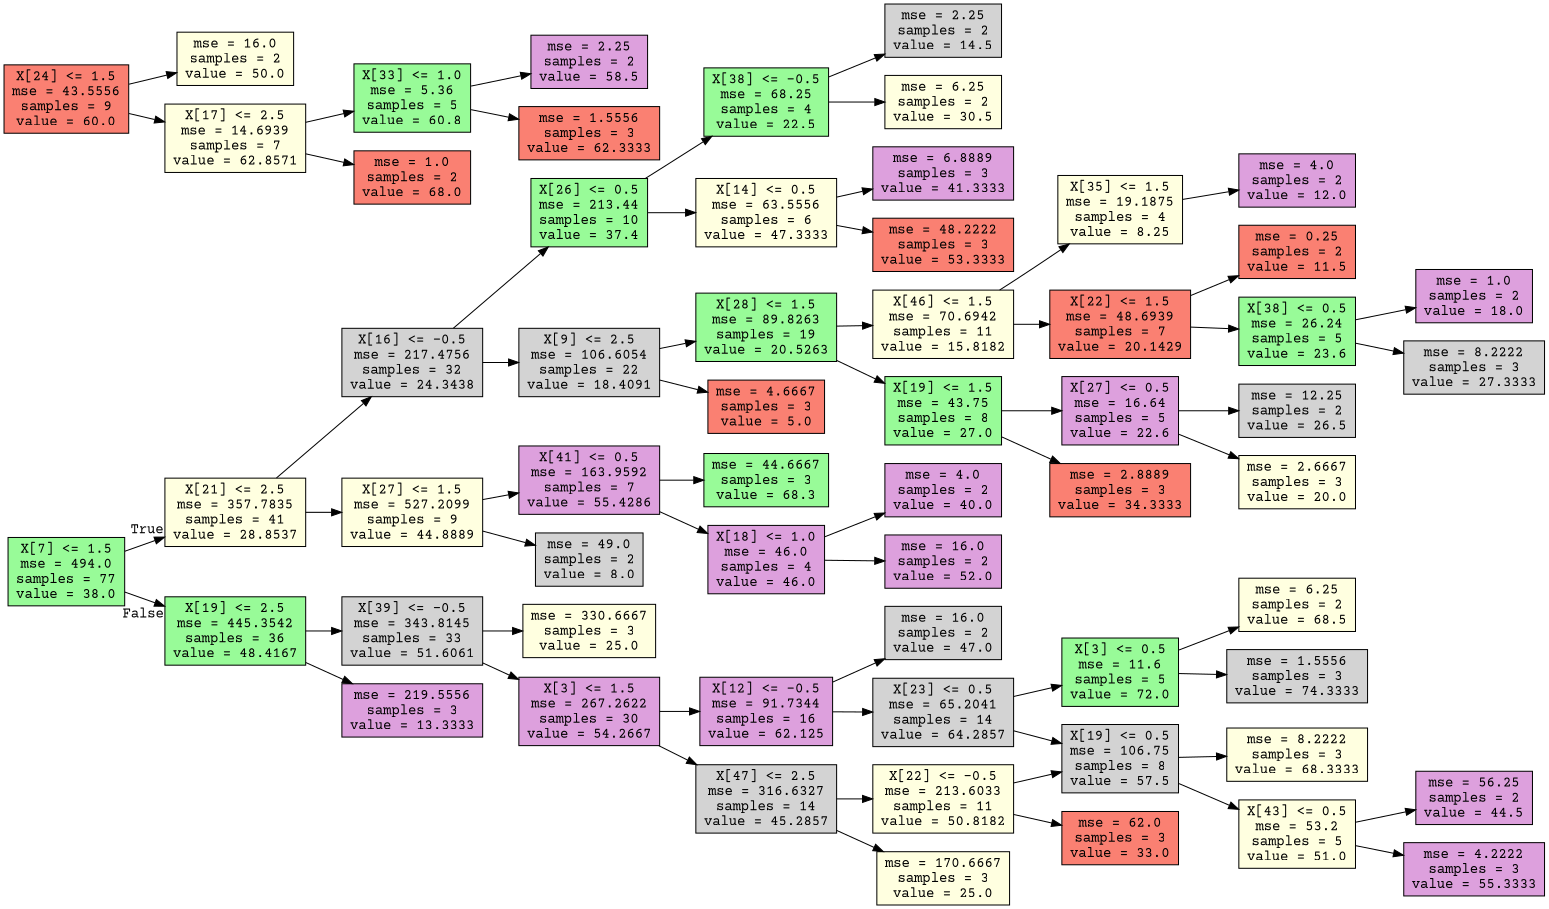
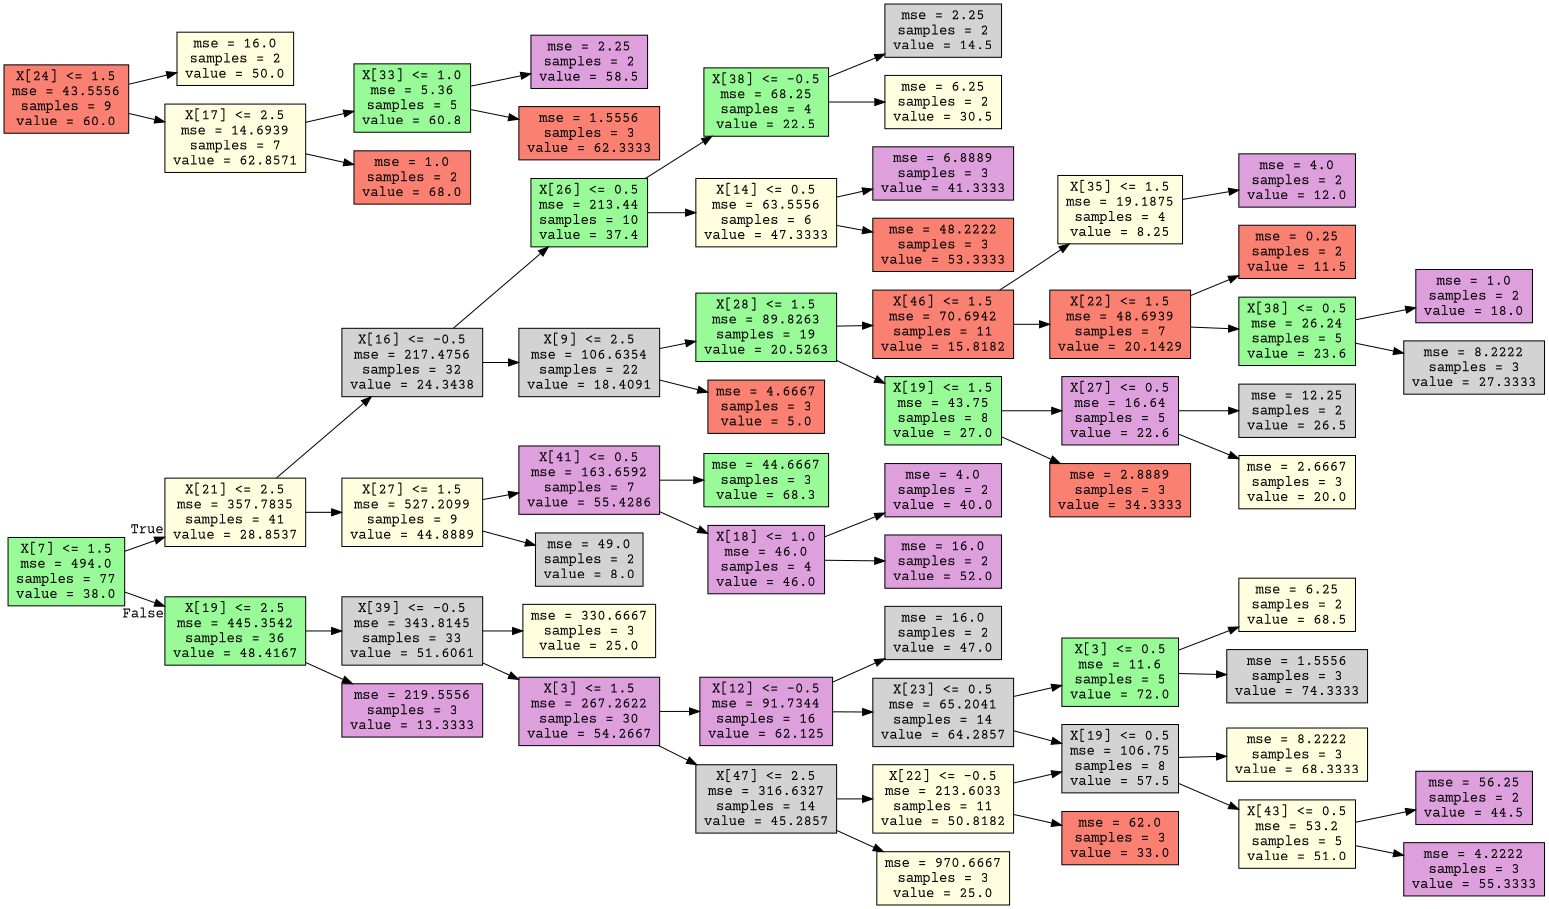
(943, 324) -> (943, 324)
(589, 363) -> (589, 363)
(589, 480) -> (589, 480)
(943, 878) -> (943, 878)
